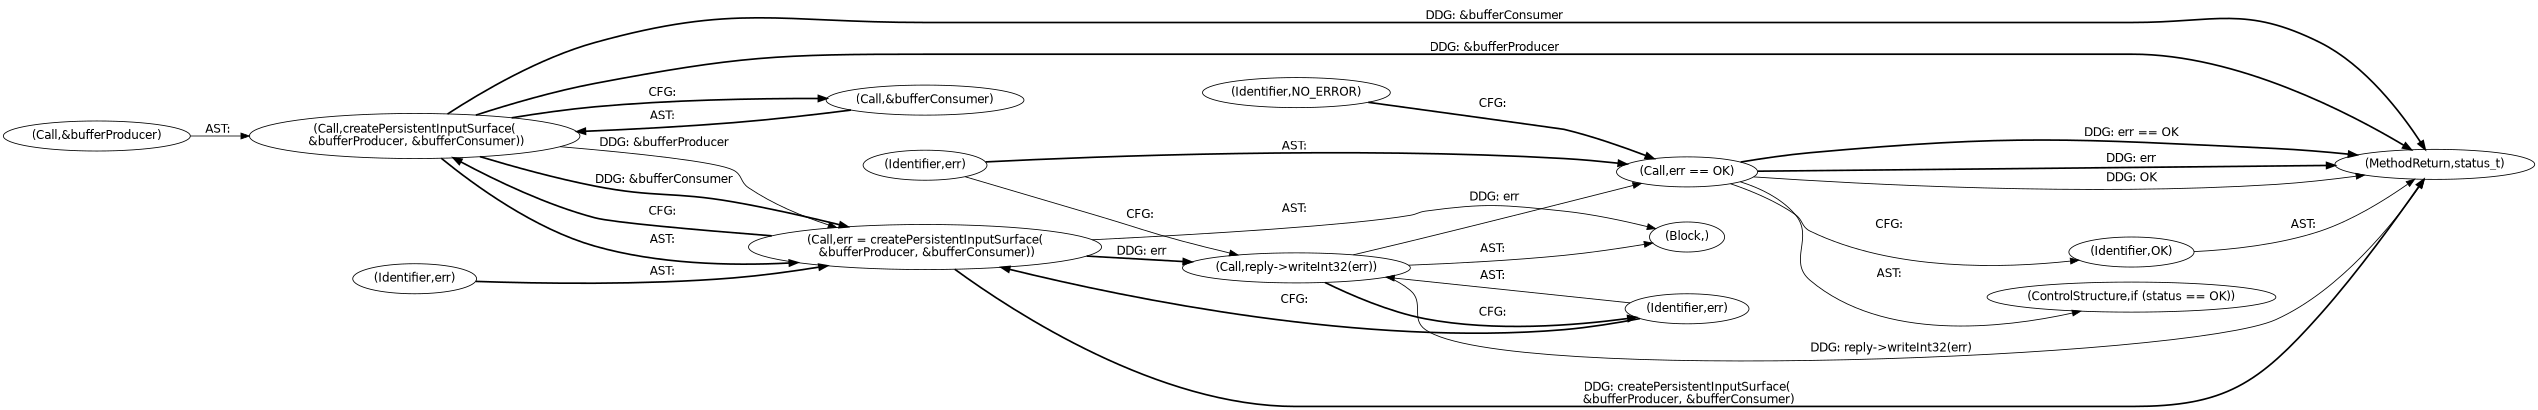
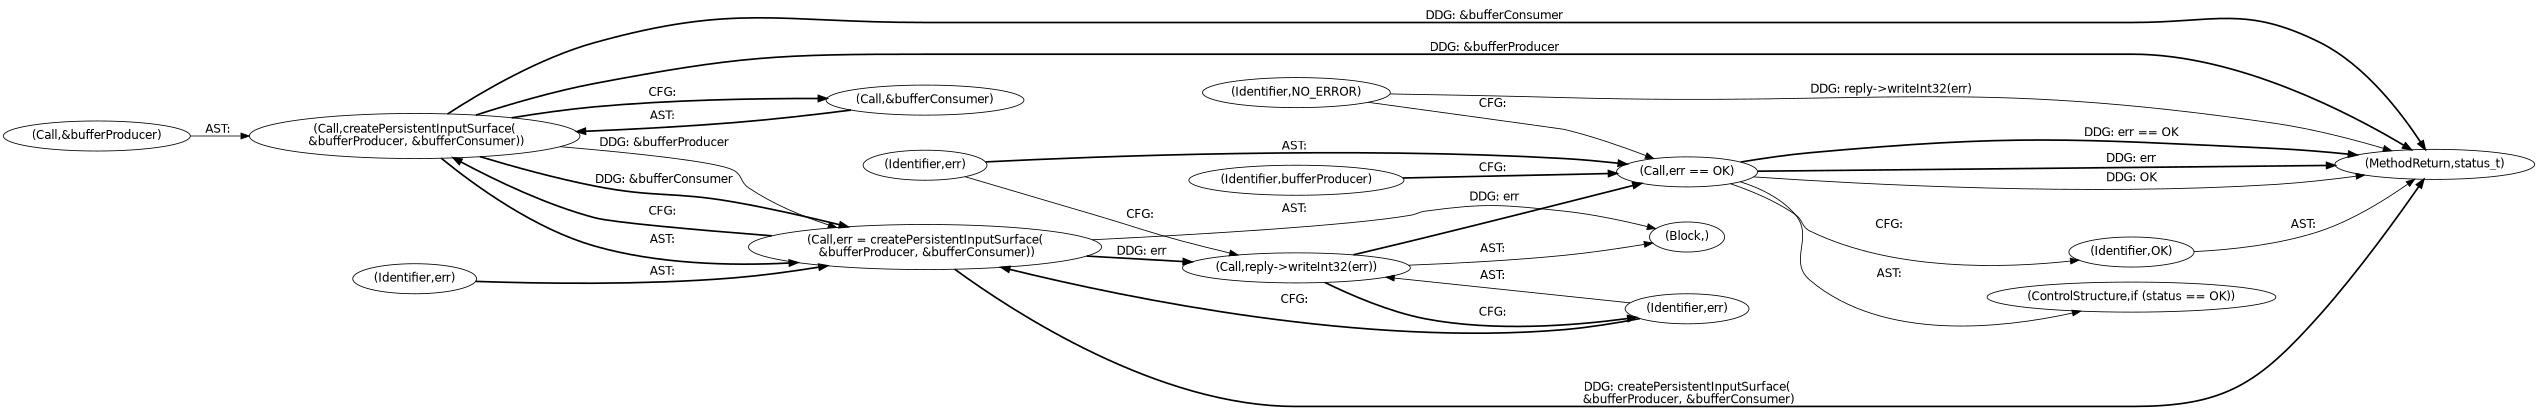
(1509, 122) -> (1509, 122)
none -> (1296, 180)
(1493, 221) -> (1493, 221)
(1914, 357) -> (1889, 97)
